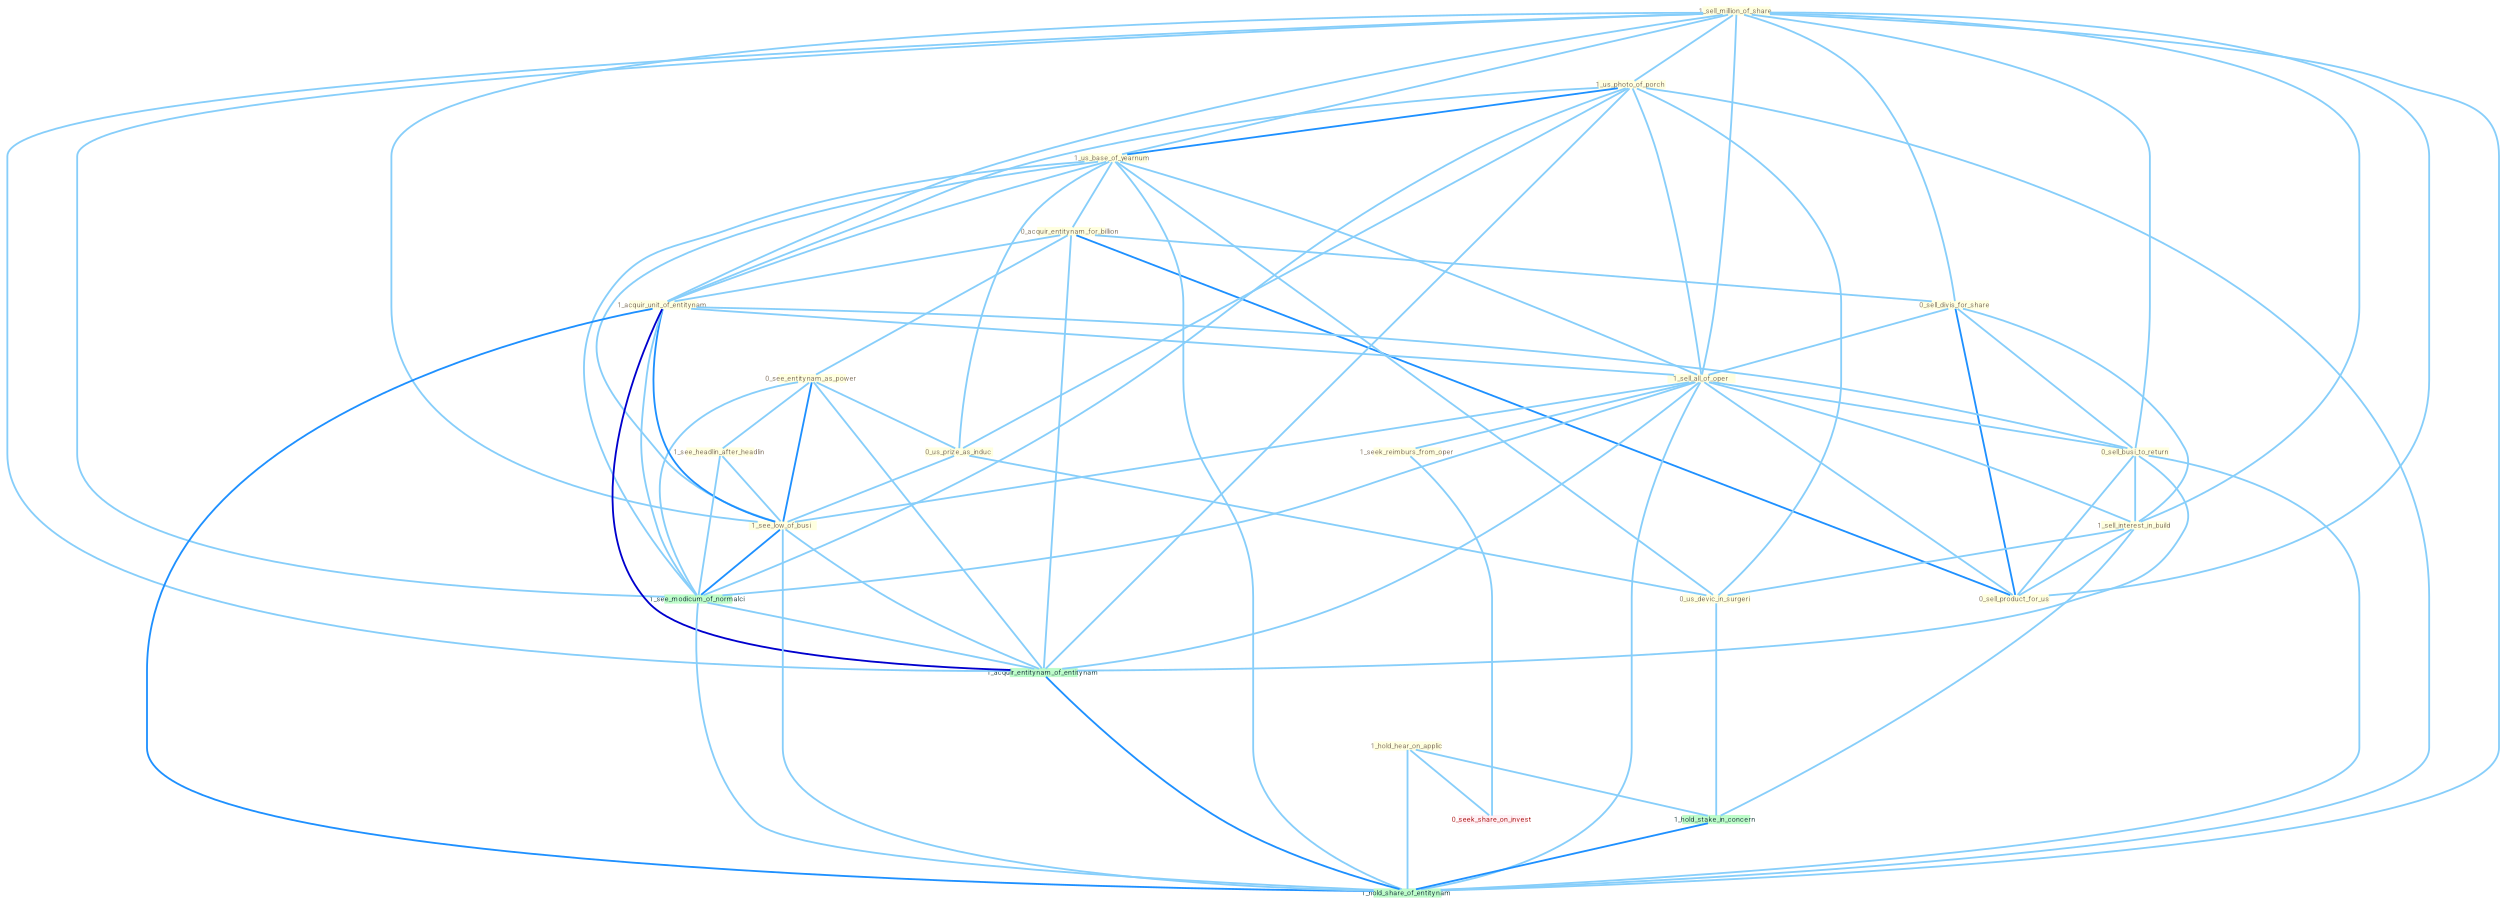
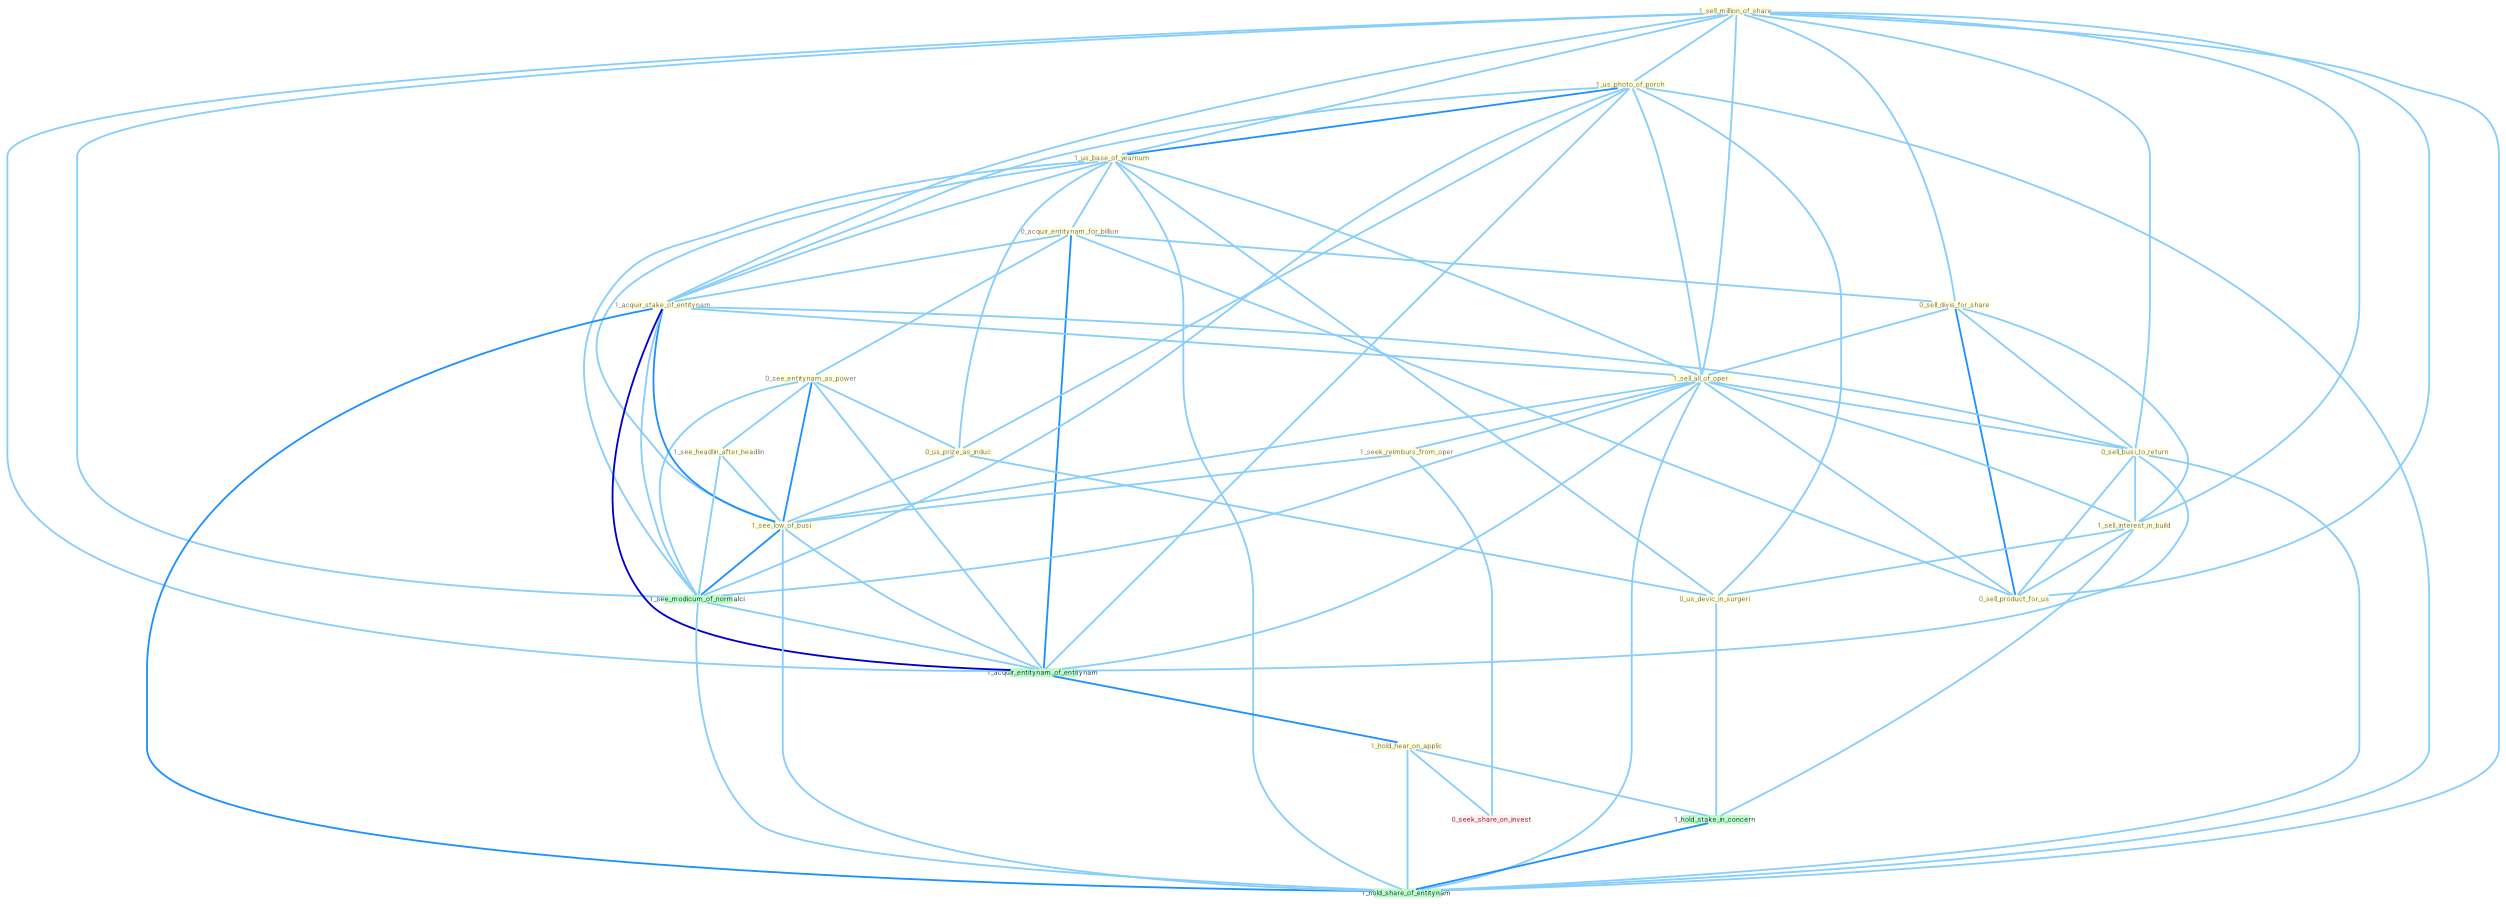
(491, 97) -> (1080, 490)
(663, 305) -> (663, 305)
(1497, 397) -> (1497, 397)
(1057, 452) -> (1057, 452)
(1207, 810) -> (1226, 709)
